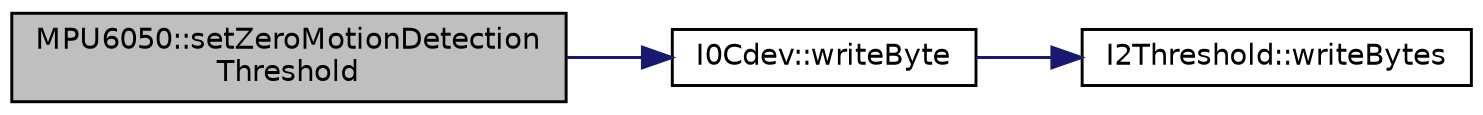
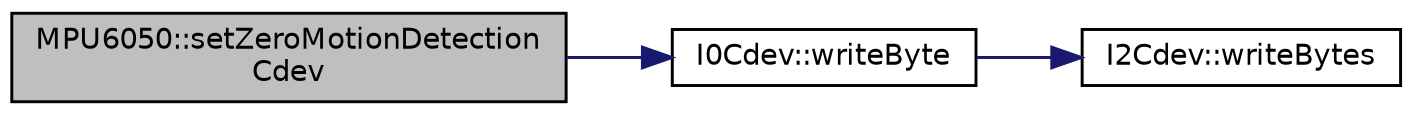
(289, 57) -> (289, 57)
(1277, 57) -> (1241, 57)
